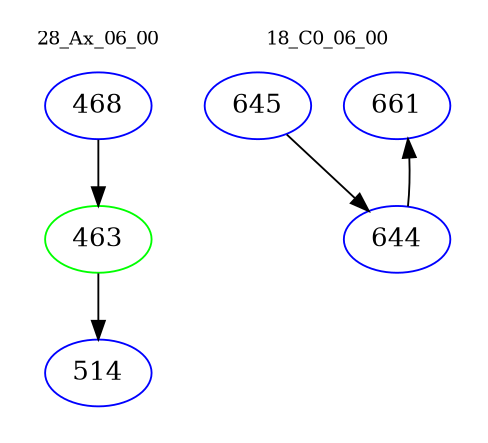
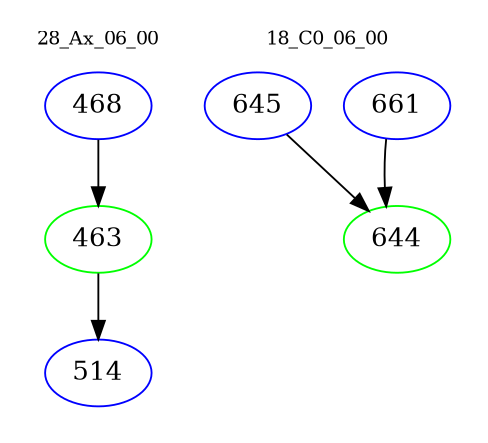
(409, 182) -> (385, 163)
(397, 239) -> (397, 239)
